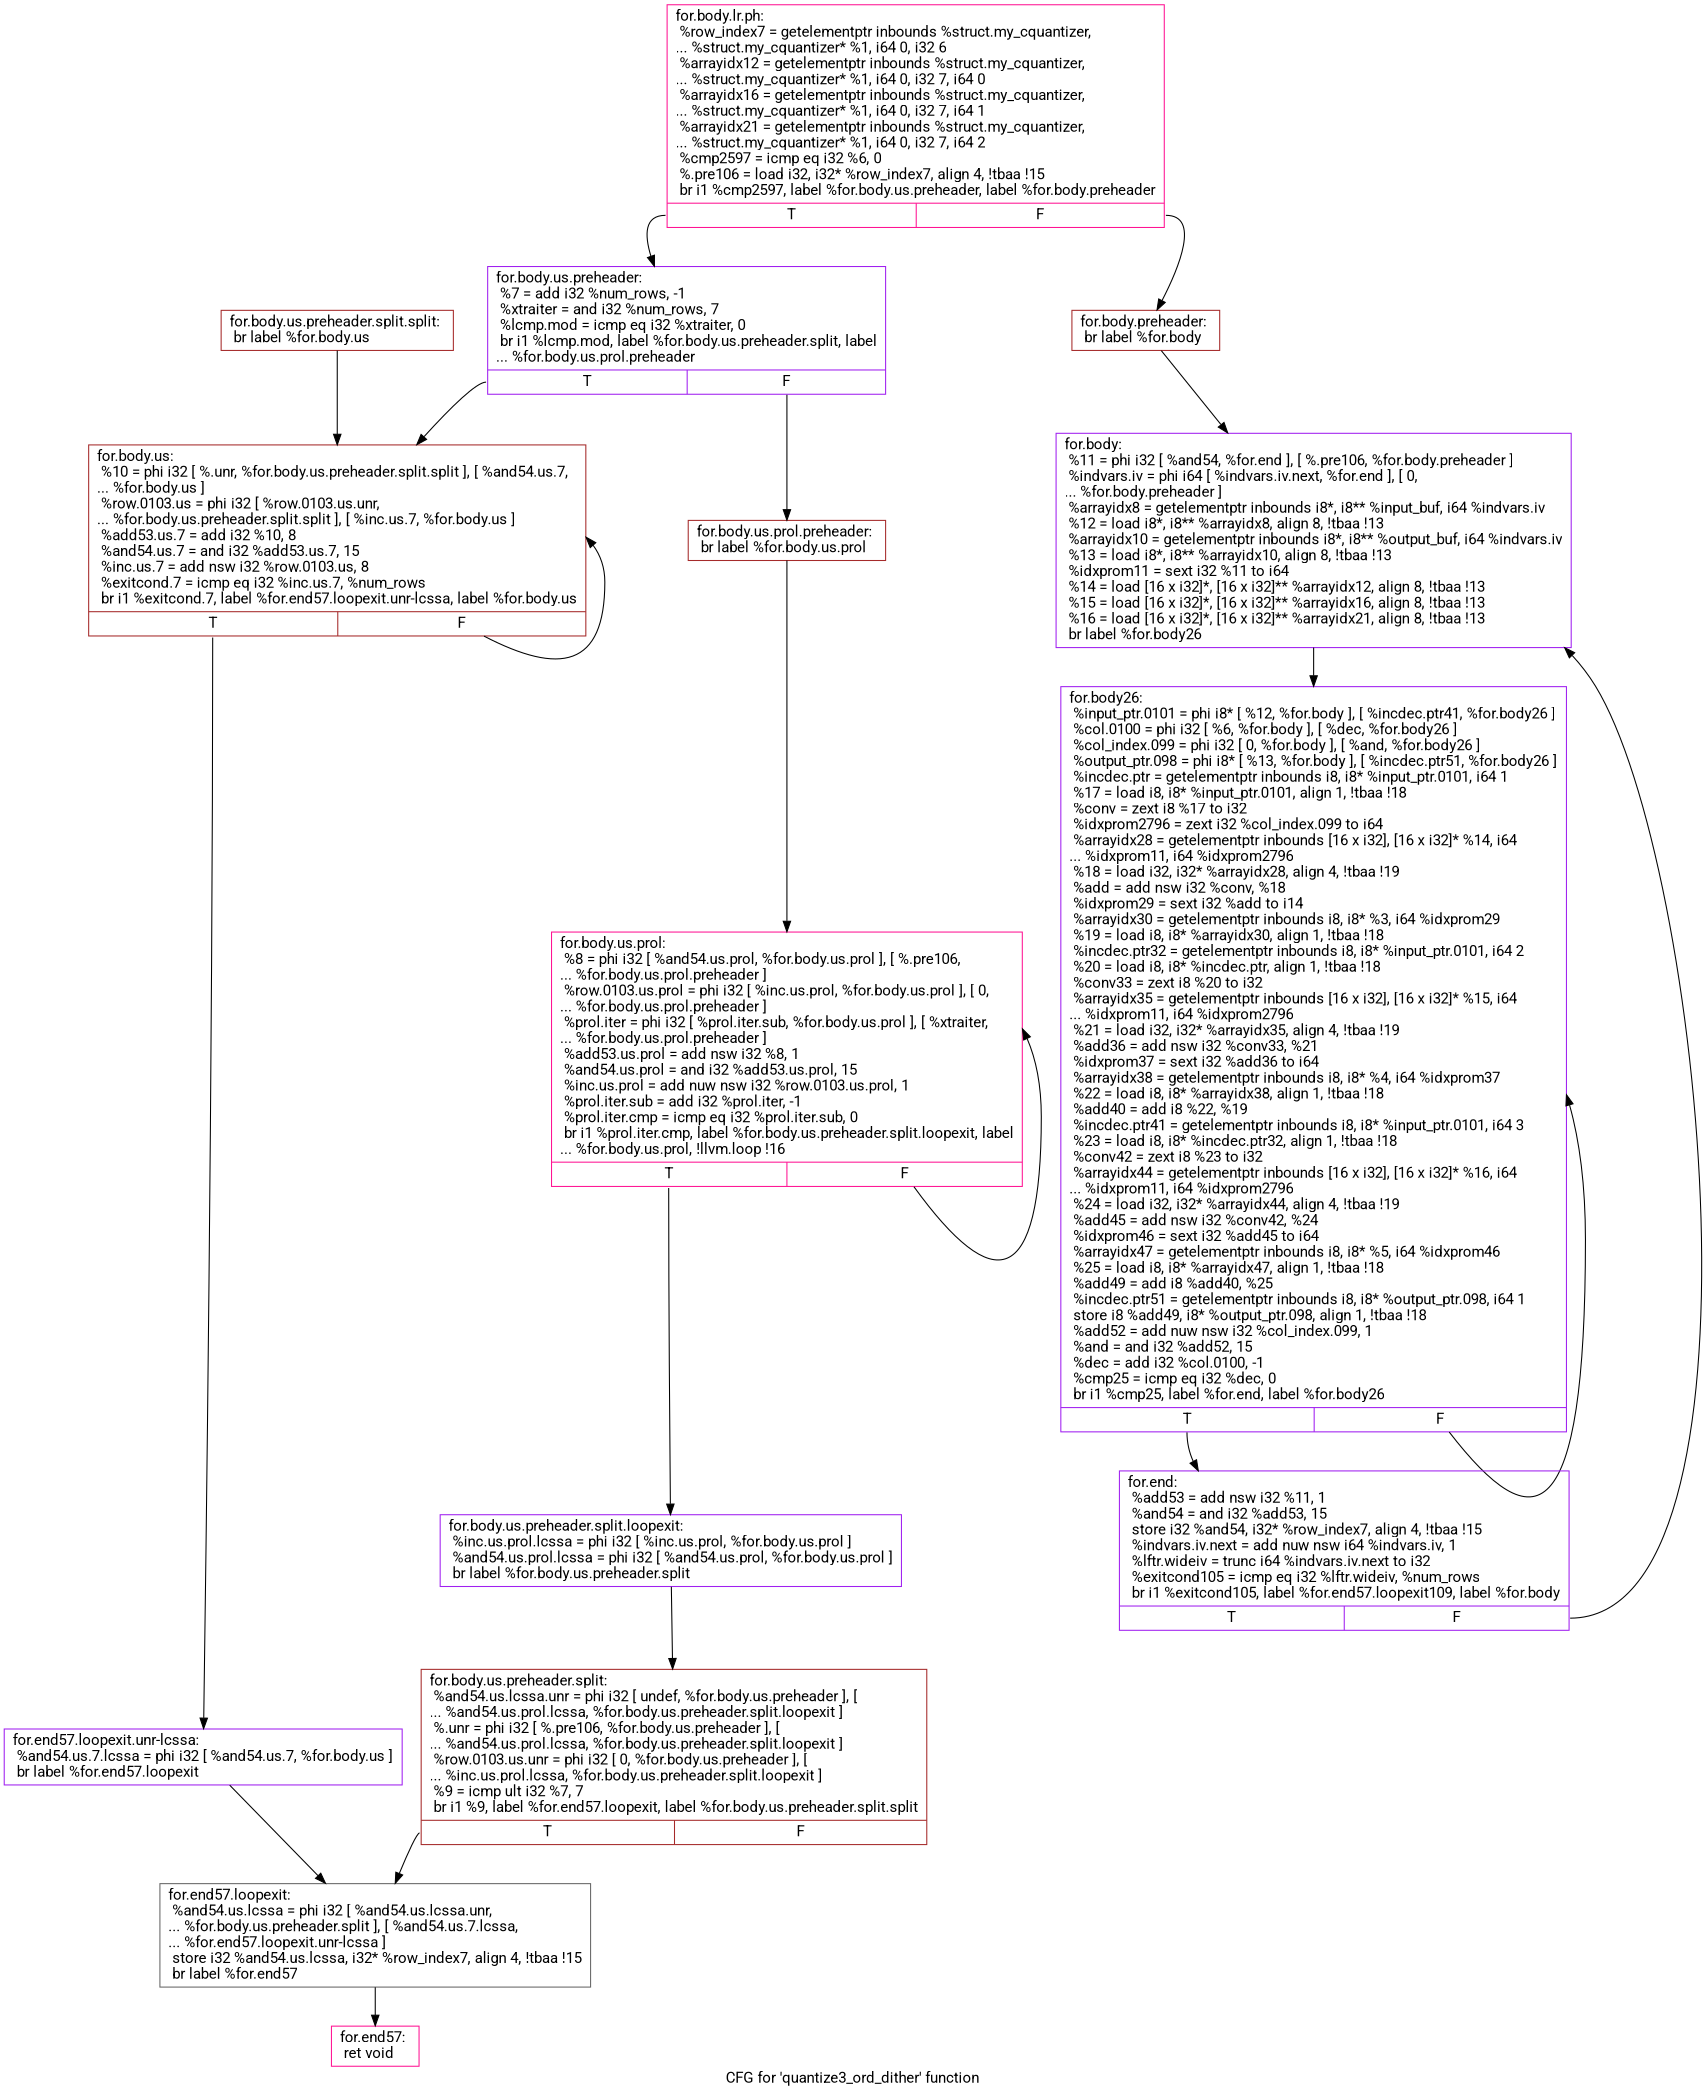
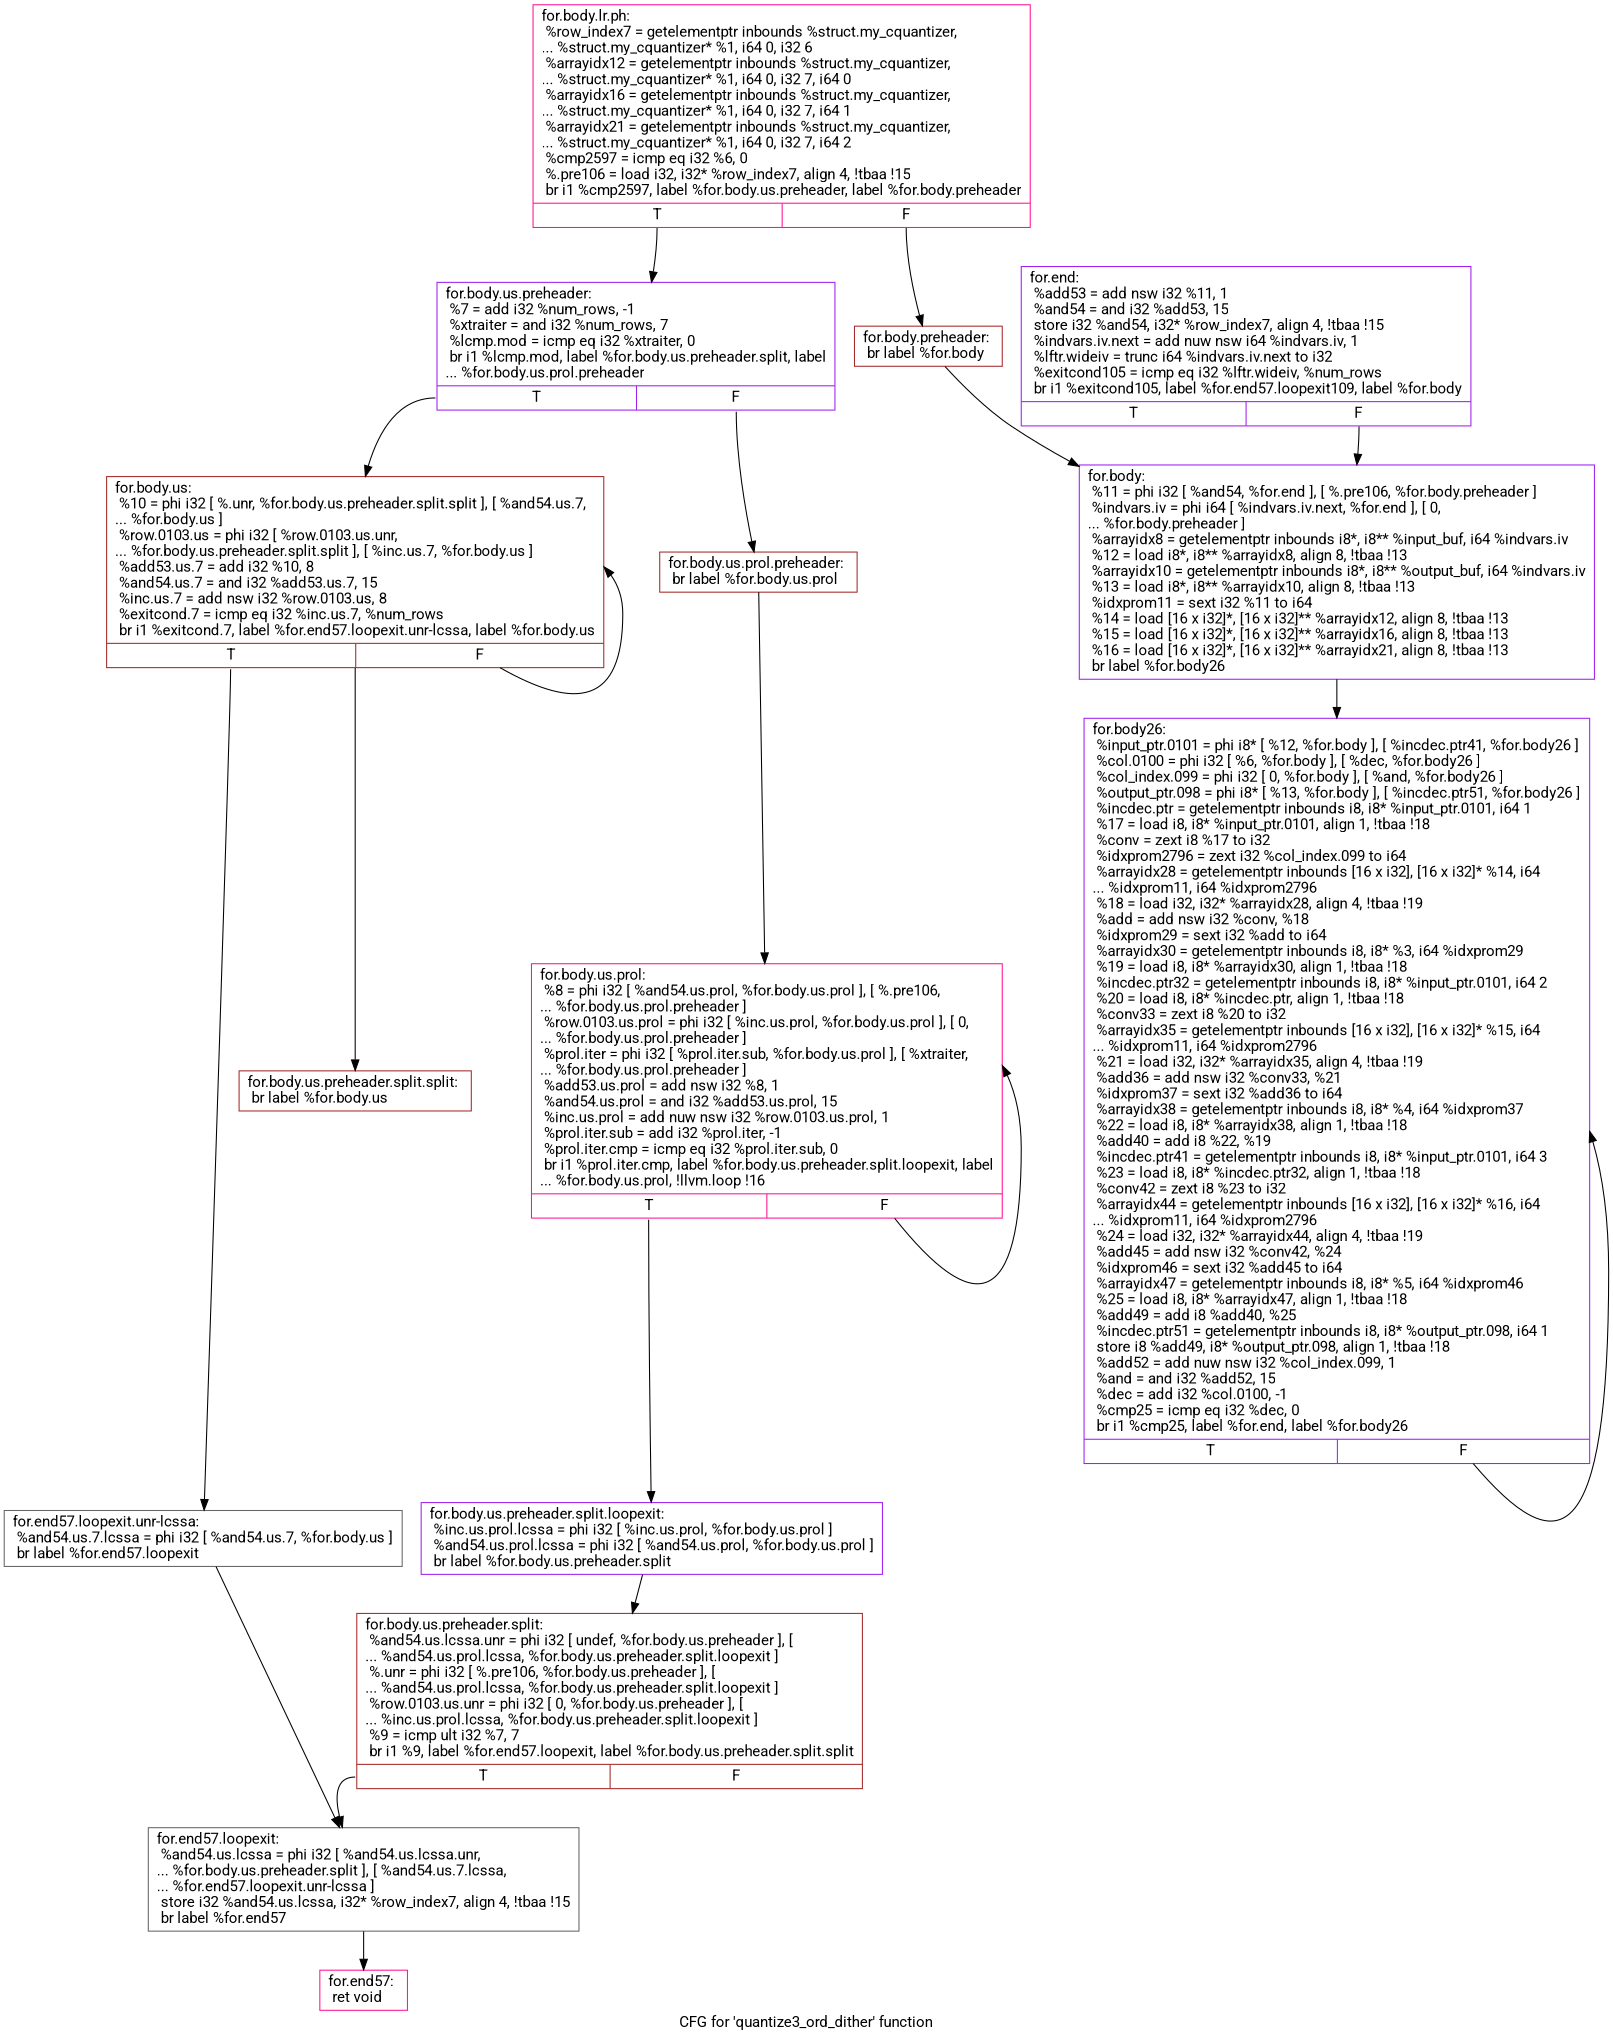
(337, 392) -> (355, 864)
(1186, 904) -> (1210, 936)
(1189, 1447) -> none
(203, 1757) -> (203, 1538)
